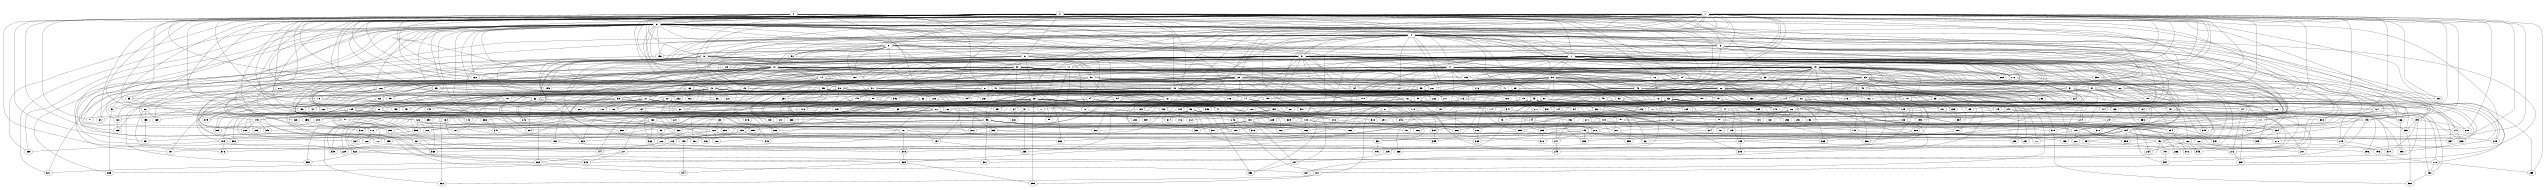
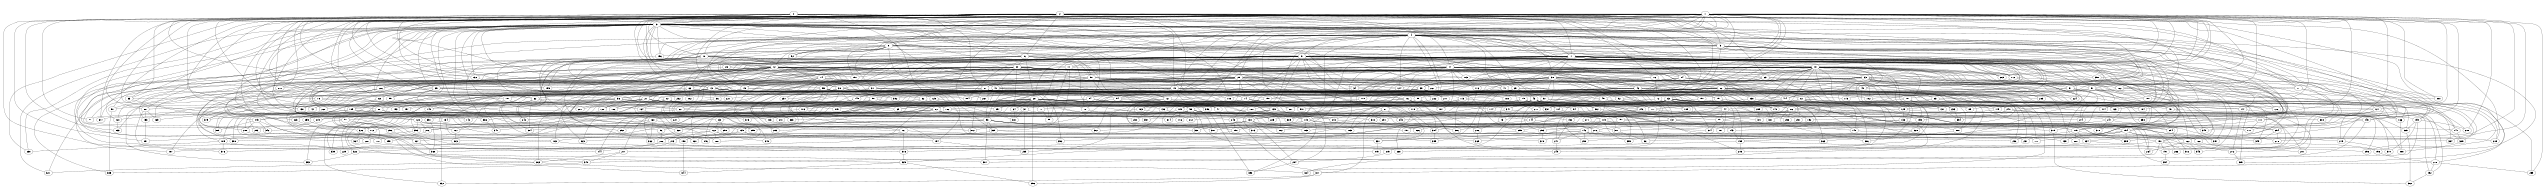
none -> (1303, 91)
(1785, 99) -> (1785, 99)
(1013, 126) -> none
none -> (456, 141)
